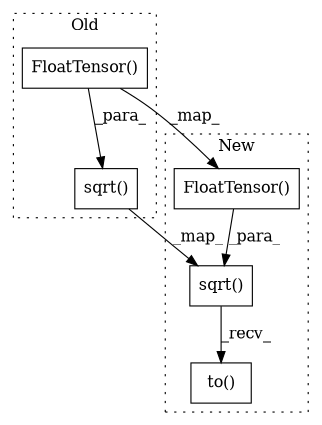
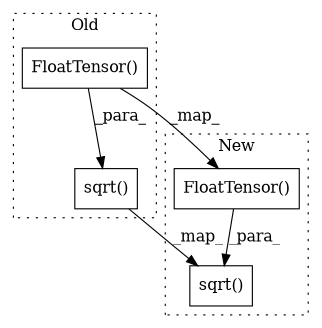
(221, 383) -> none
